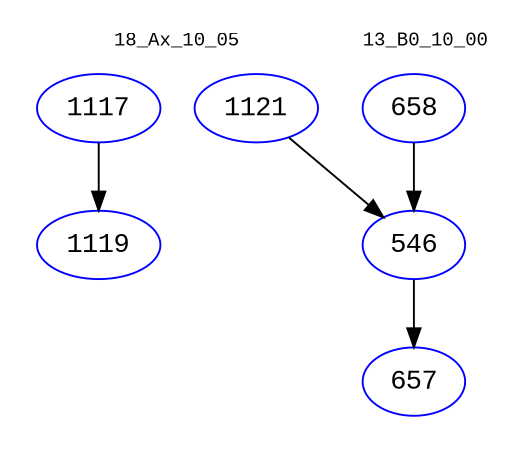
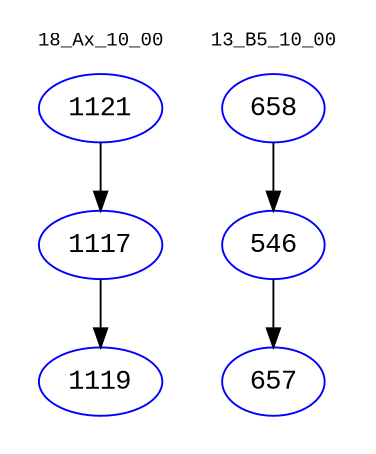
(178, 41) -> (102, 41)
(426, 41) -> (274, 41)
(321, 164) -> (101, 167)
